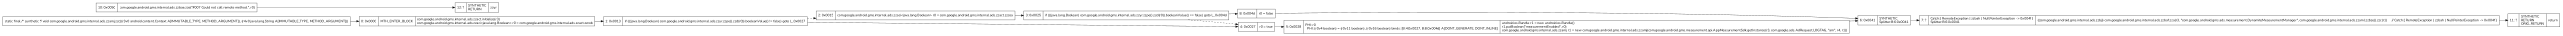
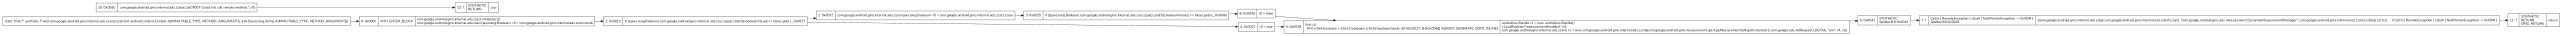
(1565, 13) -> (1304, 18)
(1212, 22) -> none
